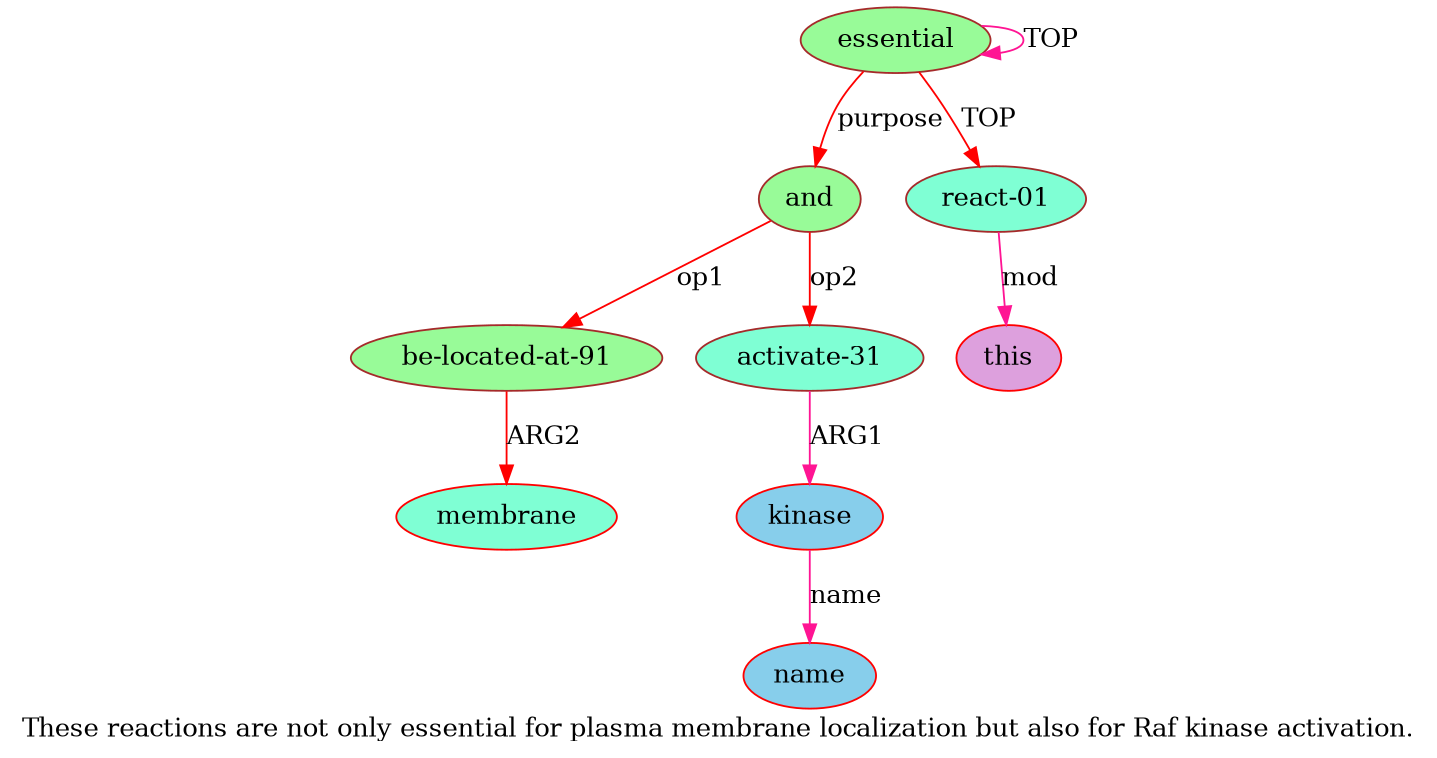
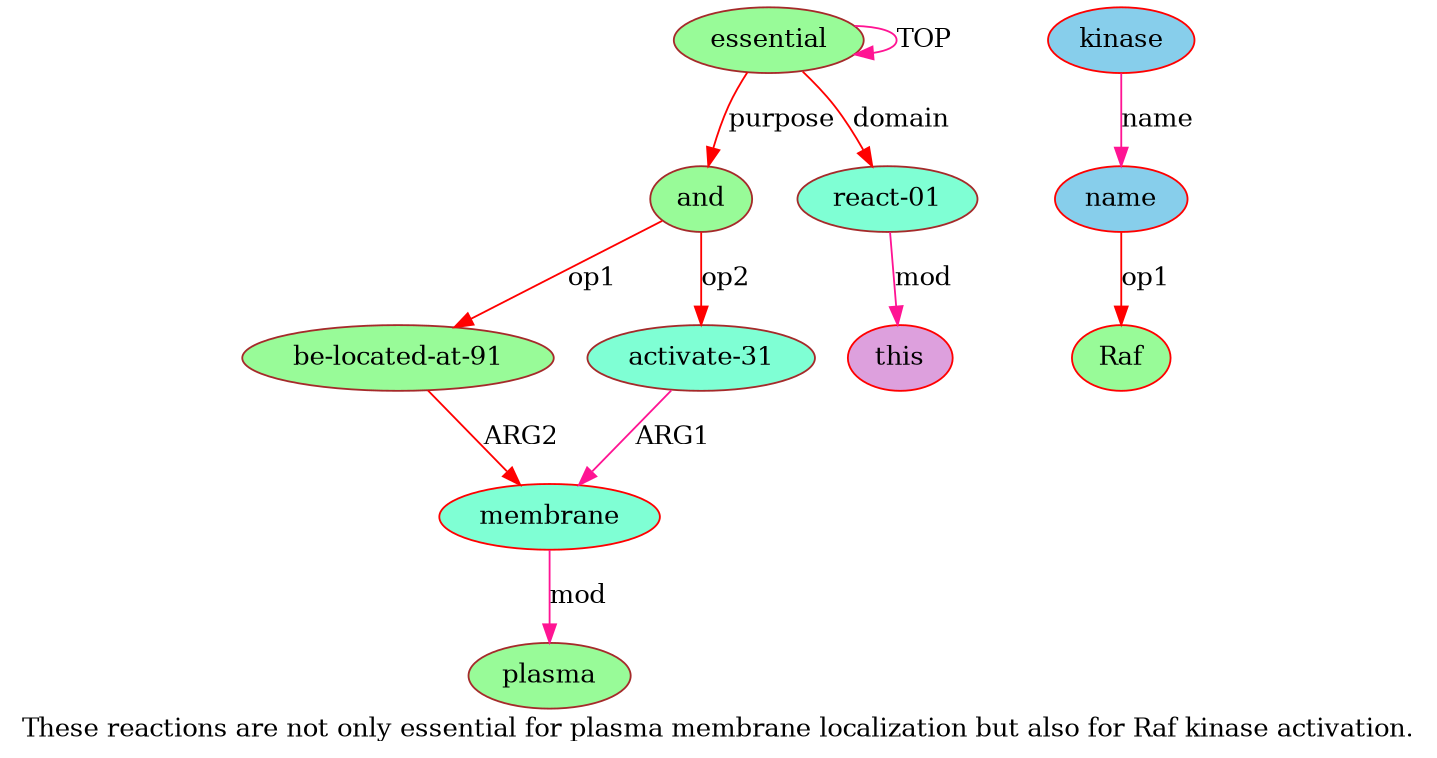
(990, 120) -> (901, 120)
none -> (1121, 358)
(810, 428) -> (632, 431)
none -> (550, 676)
